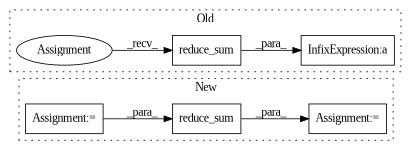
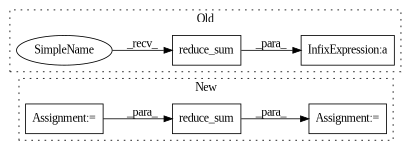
(64, 50) -> (64, 50)
